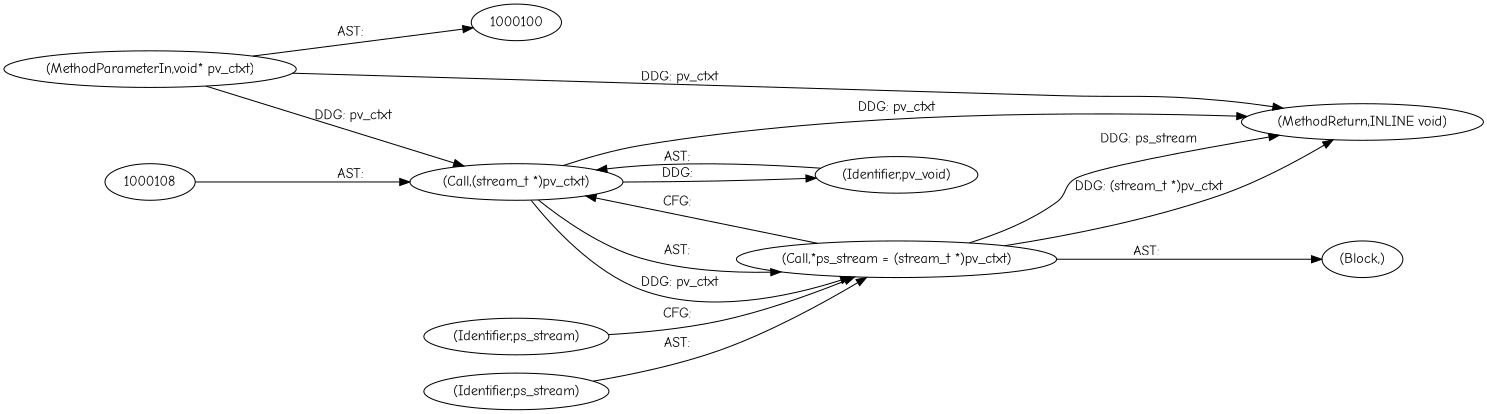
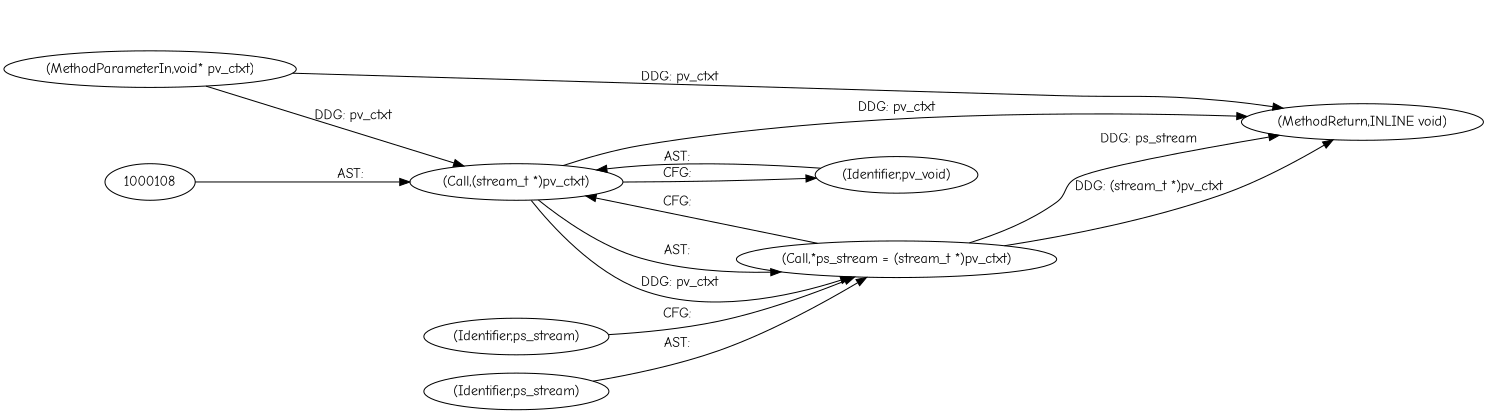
(516, 22) -> none
(680, 173) -> (680, 173)
(1362, 259) -> none
